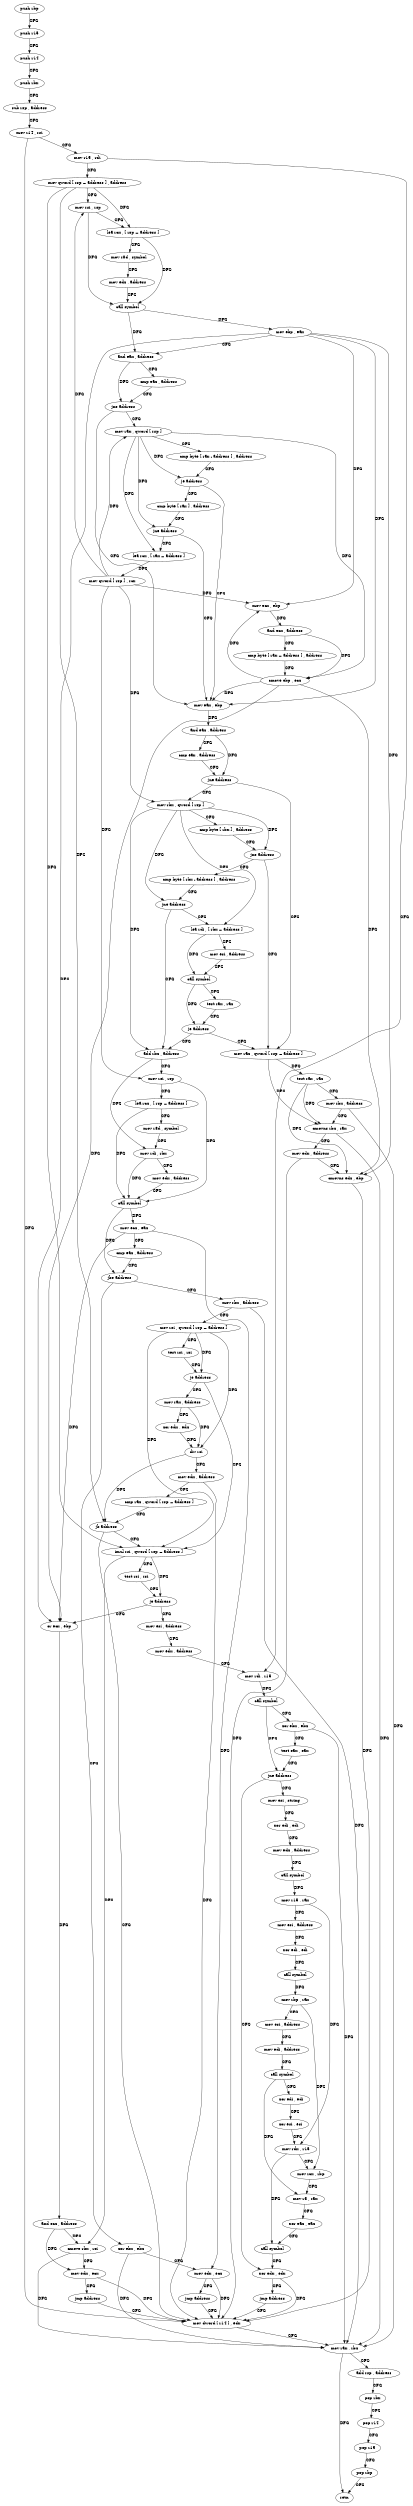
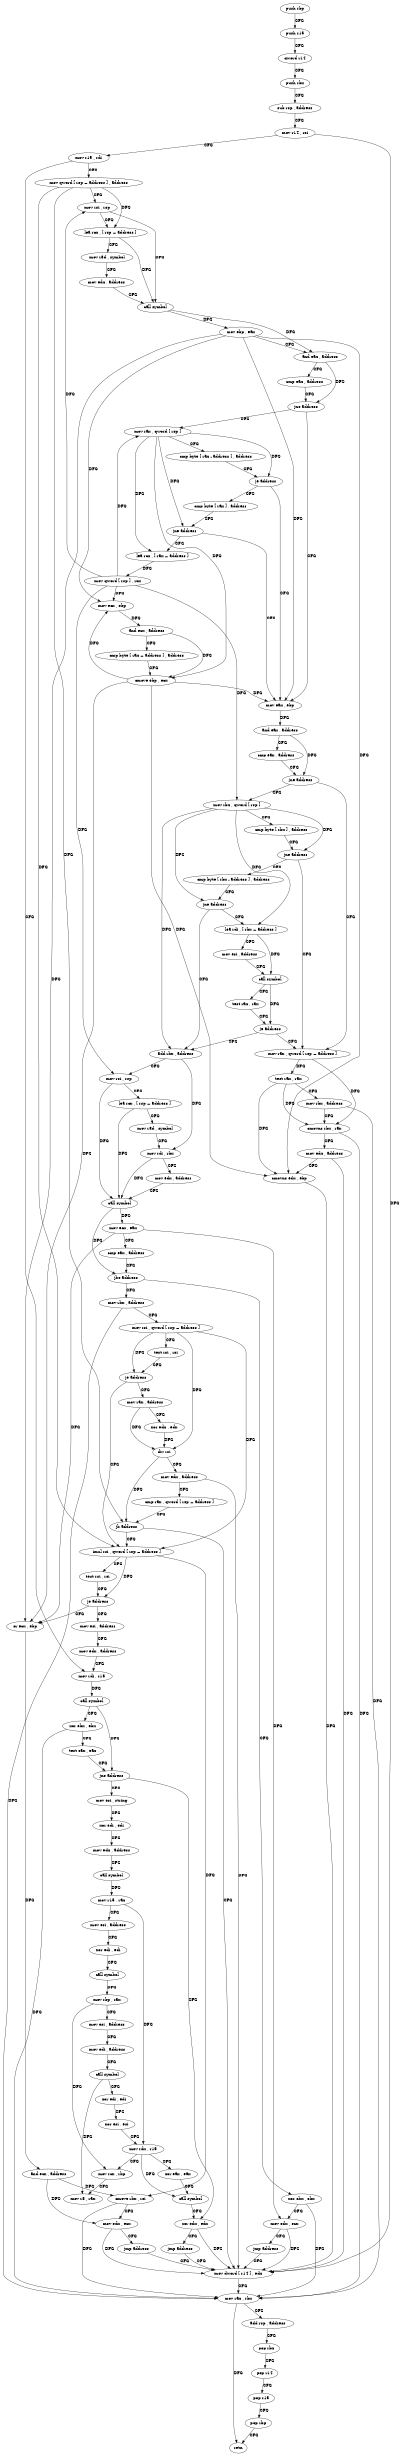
(29, 58) -> (295, 58)
(304, 2210) -> (159, 2161)
